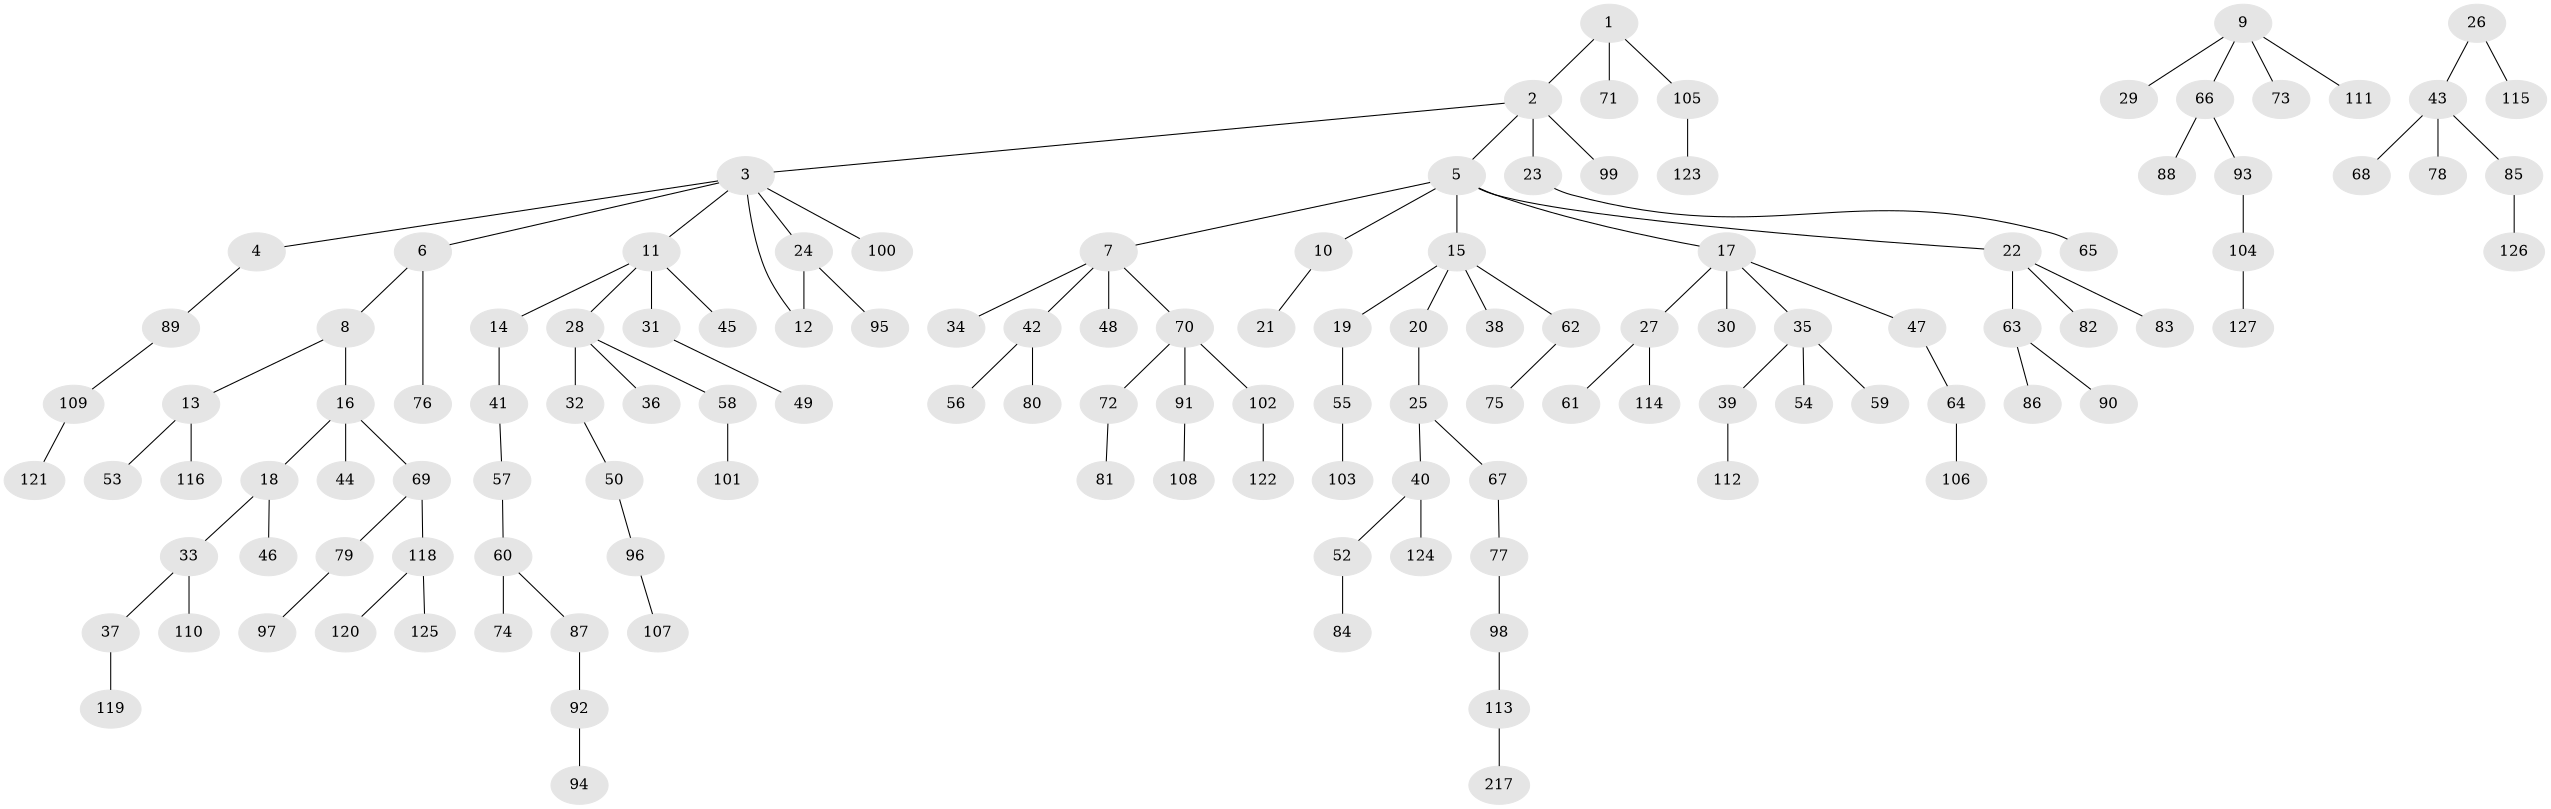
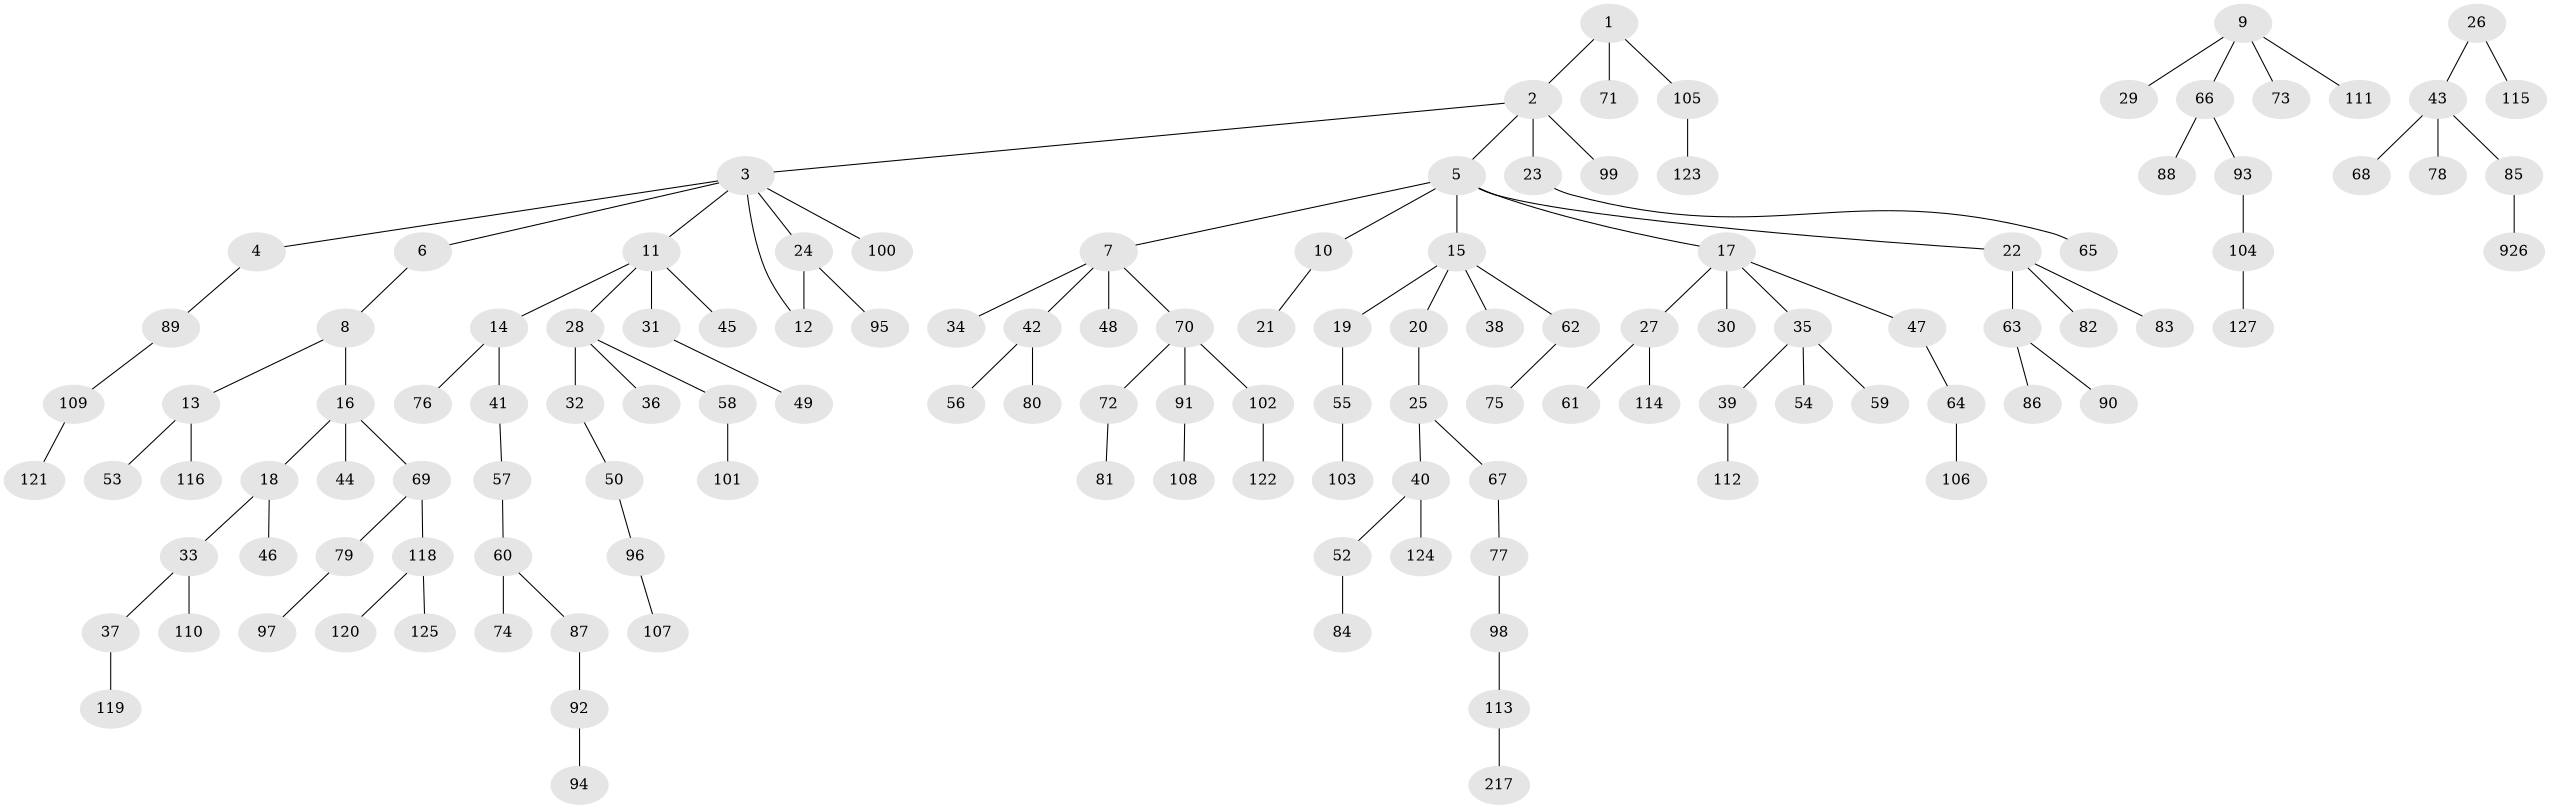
(2514, 252) -> (2514, 252)
(423, 328) -> (461, 366)
